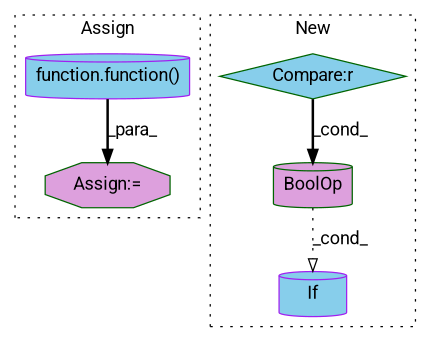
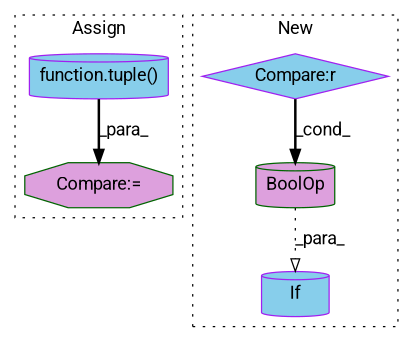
(108, 76) -> (99, 76)
(313, 76) -> (295, 76)
(108, 185) -> (99, 185)
(340, 240) -> (320, 240)
